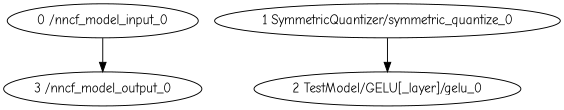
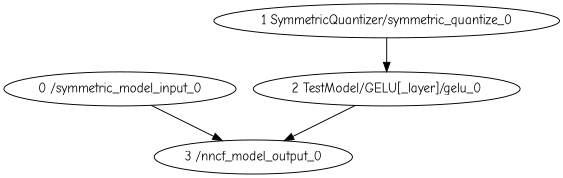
(103, 21) -> (120, 89)
none -> (324, 121)
